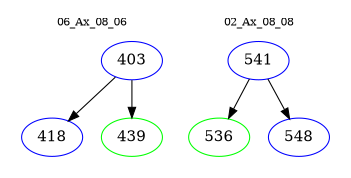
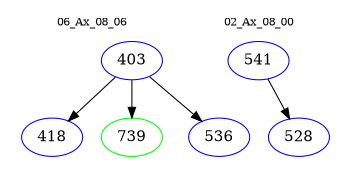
(259, 23) -> (259, 23)
(241, 94) -> (164, 89)
(132, 137) -> (132, 137)
(219, 137) -> (219, 137)
(299, 137) -> (299, 137)
